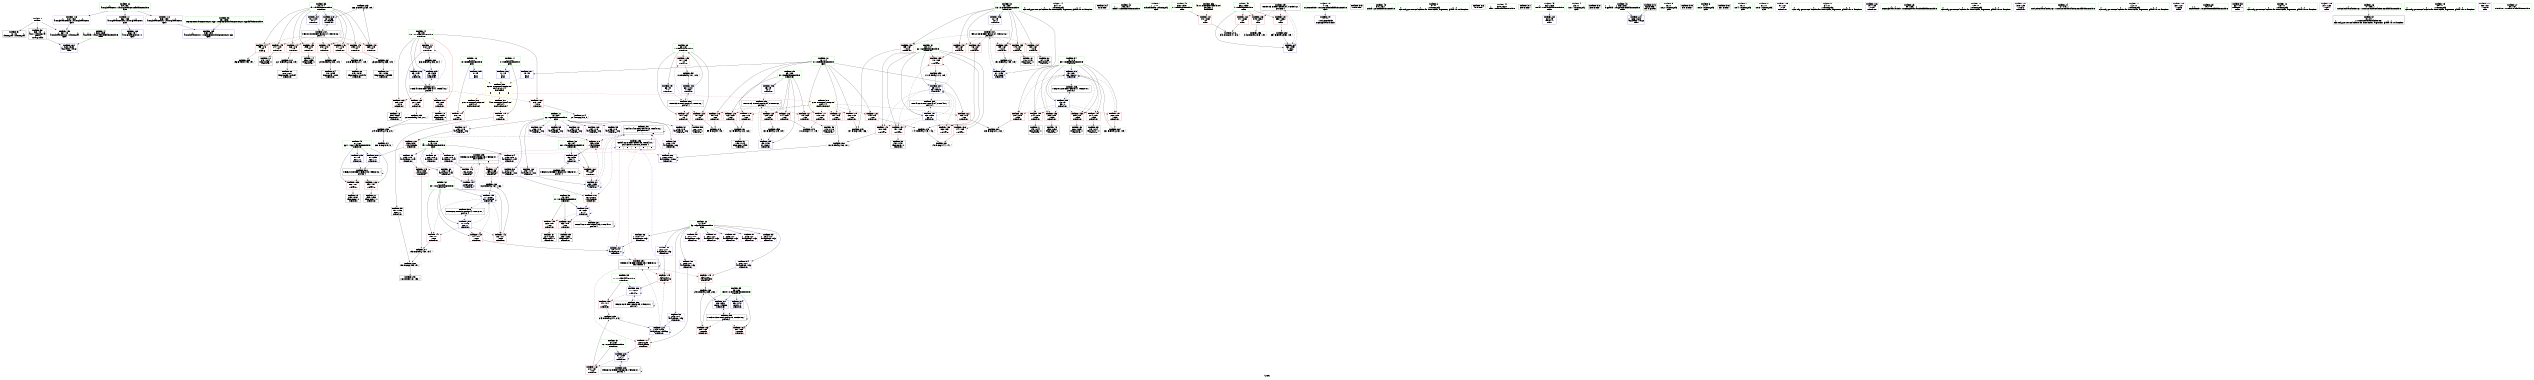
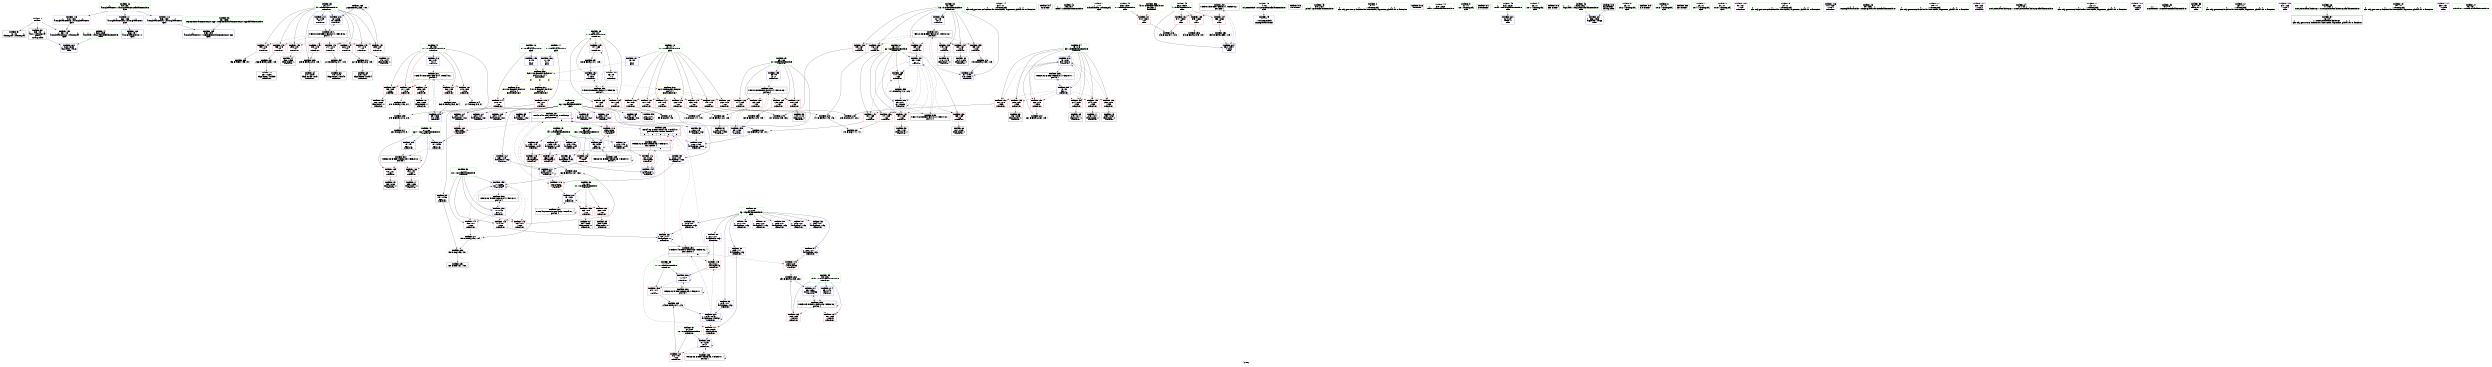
none -> (1466, 7)
(342, 29) -> (306, 33)
(262, 51) -> (263, 51)
(949, 54) -> (917, 55)
(407, 73) -> (409, 66)
(399, 106) -> (390, 93)
none -> (959, 131)
